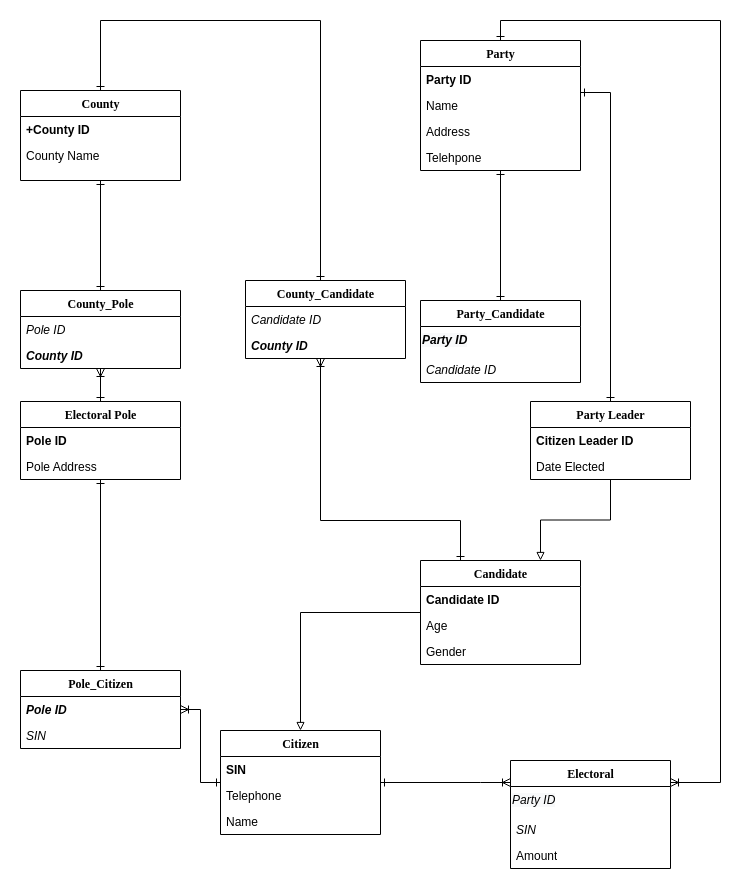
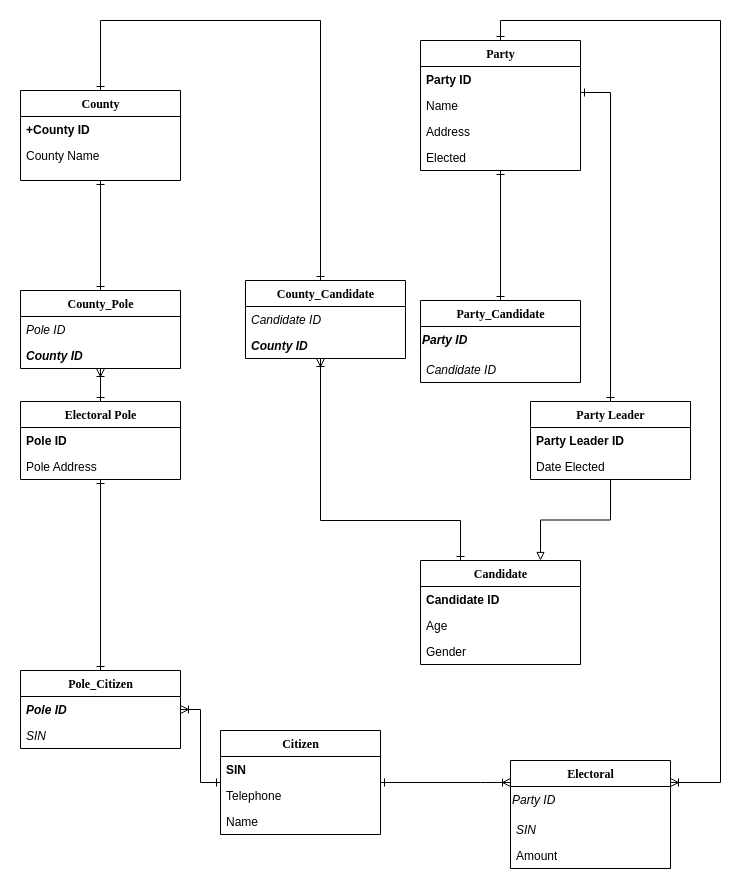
(455, 159) -> (448, 159)
(587, 442) -> (584, 442)
(307, 613) -> none
